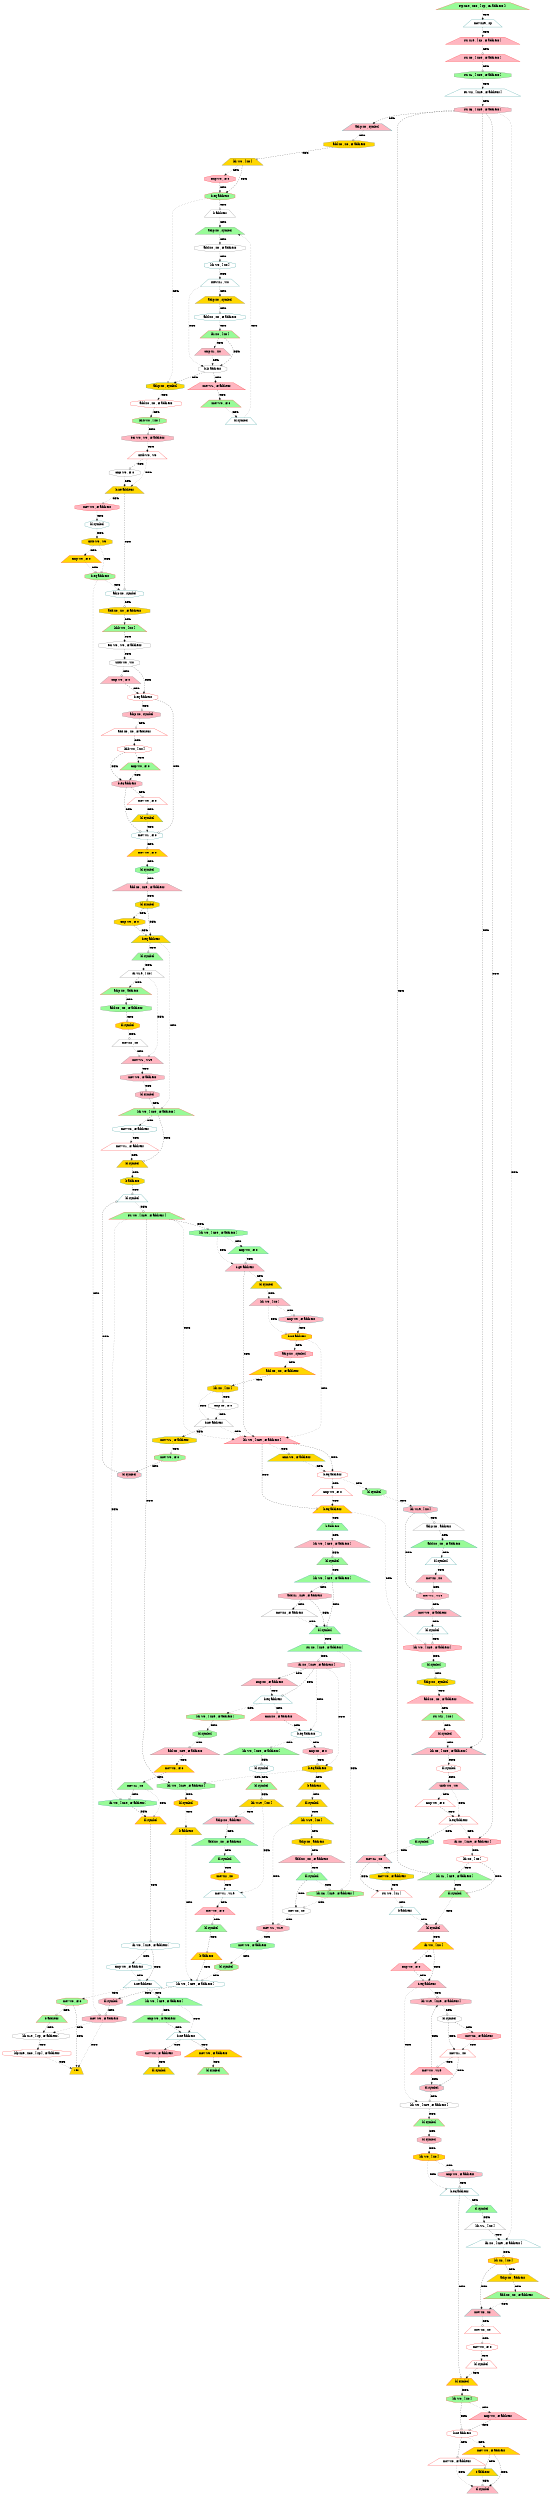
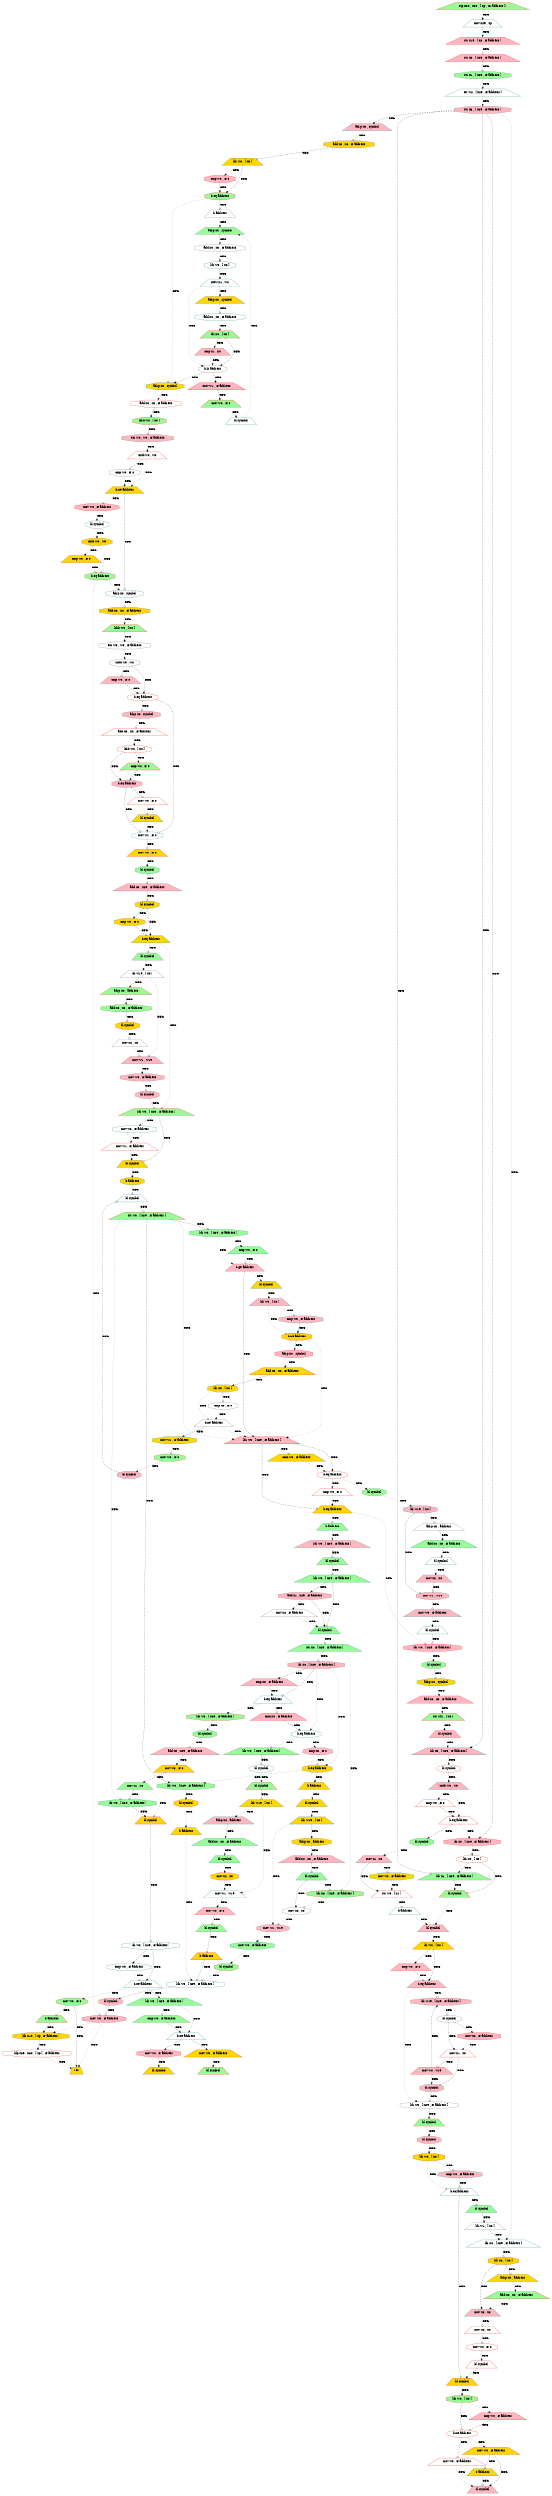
(41, 2036) -> (41, 2036)
